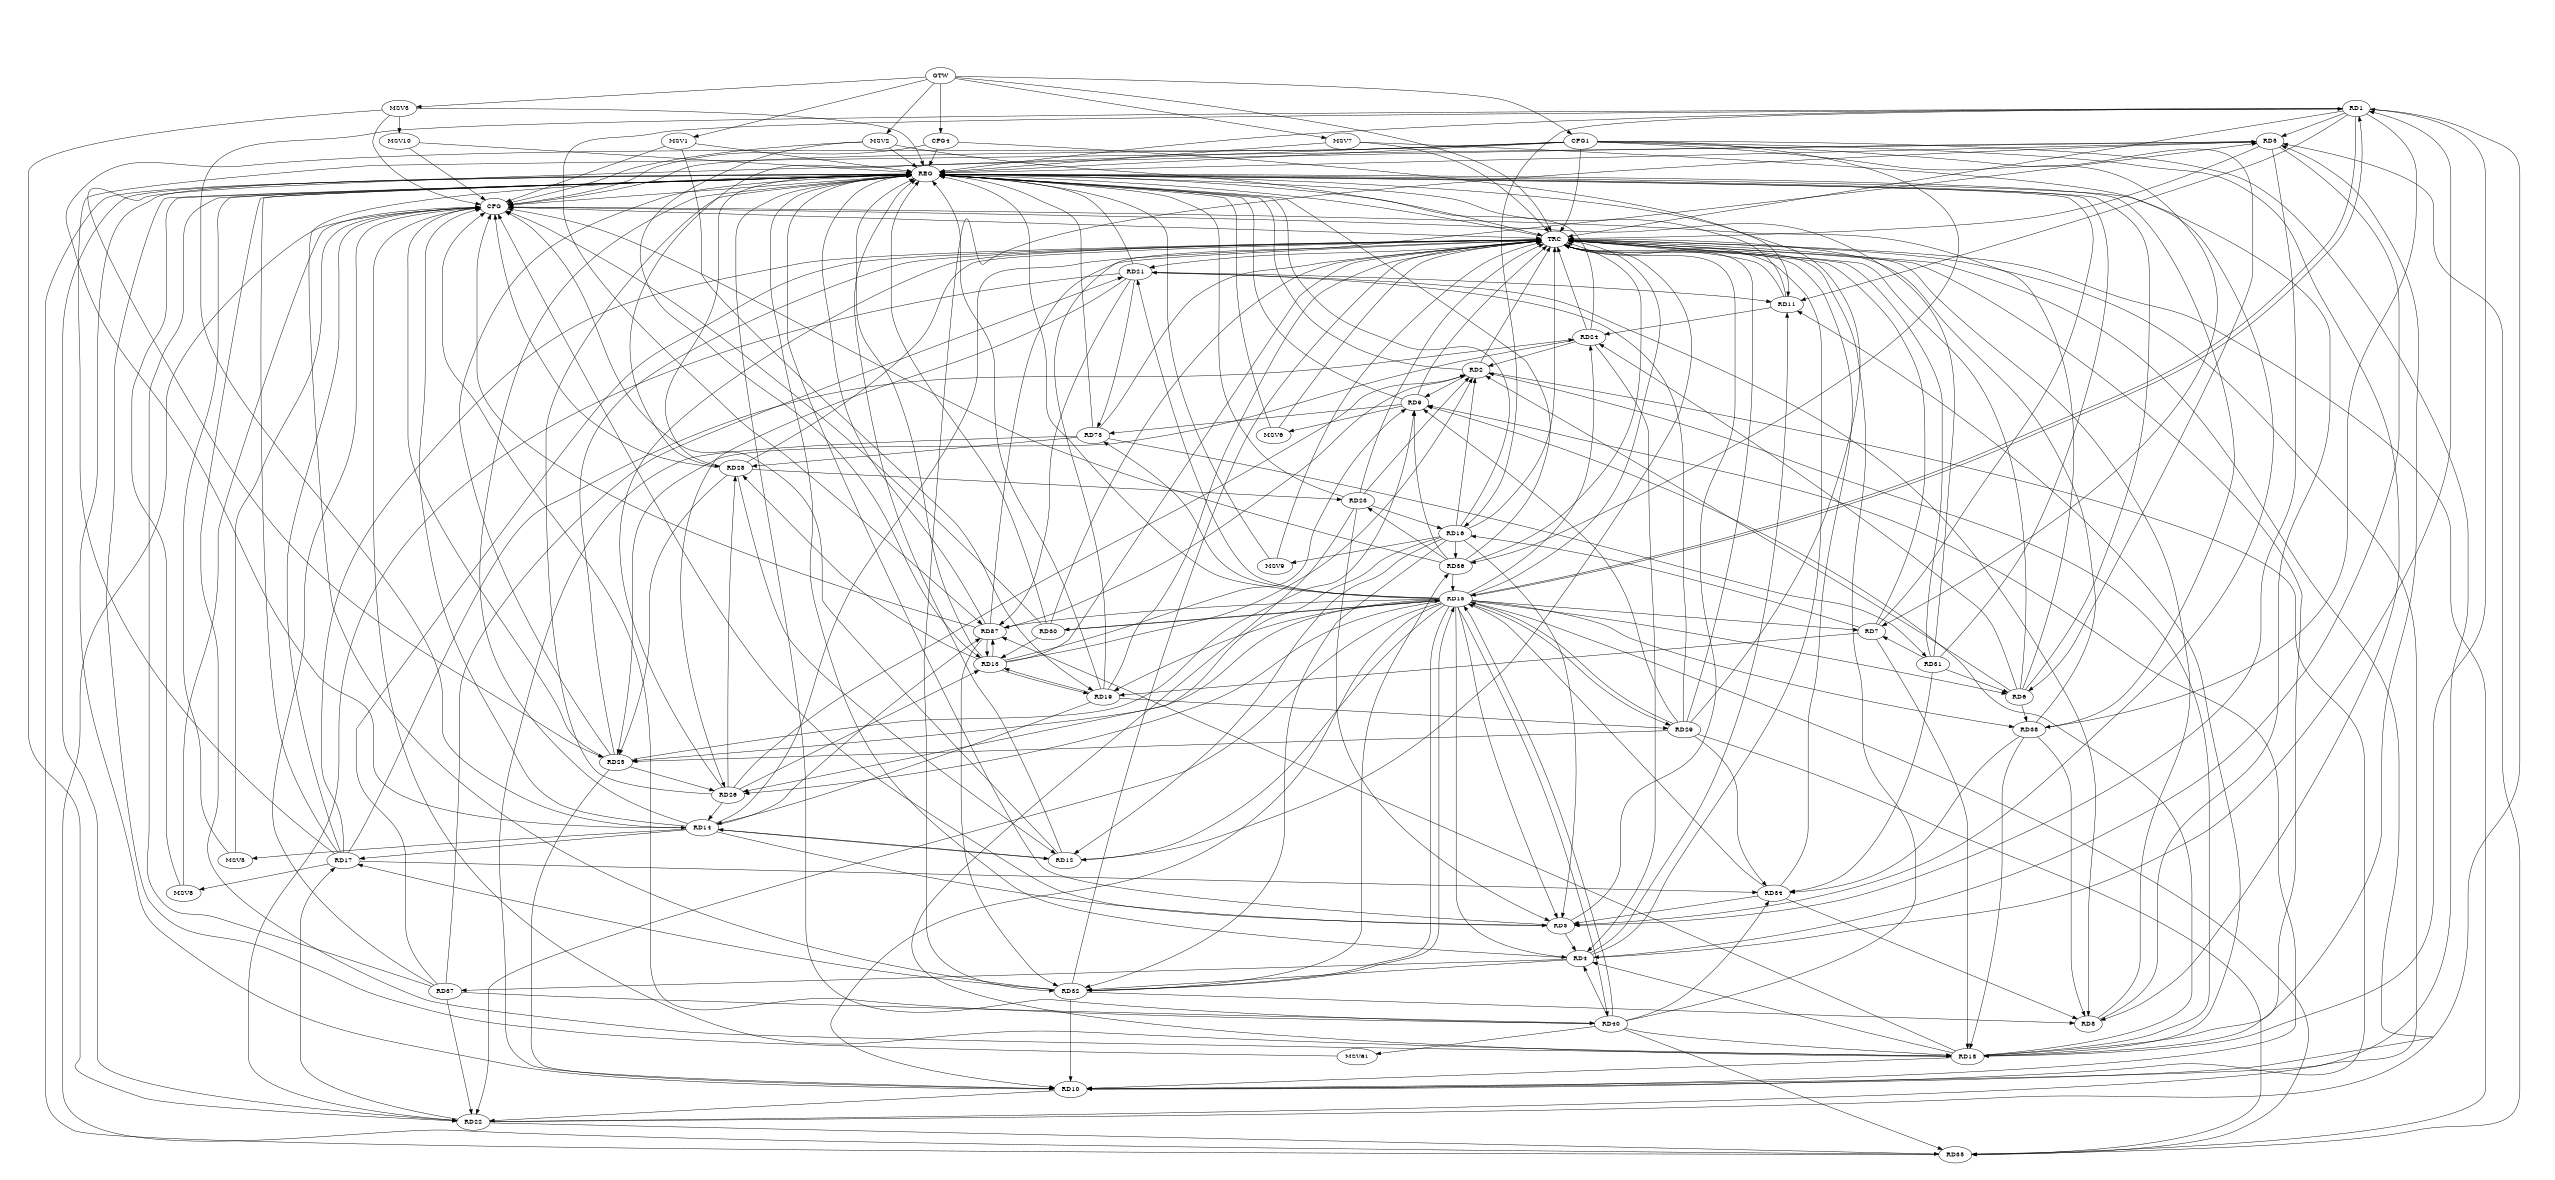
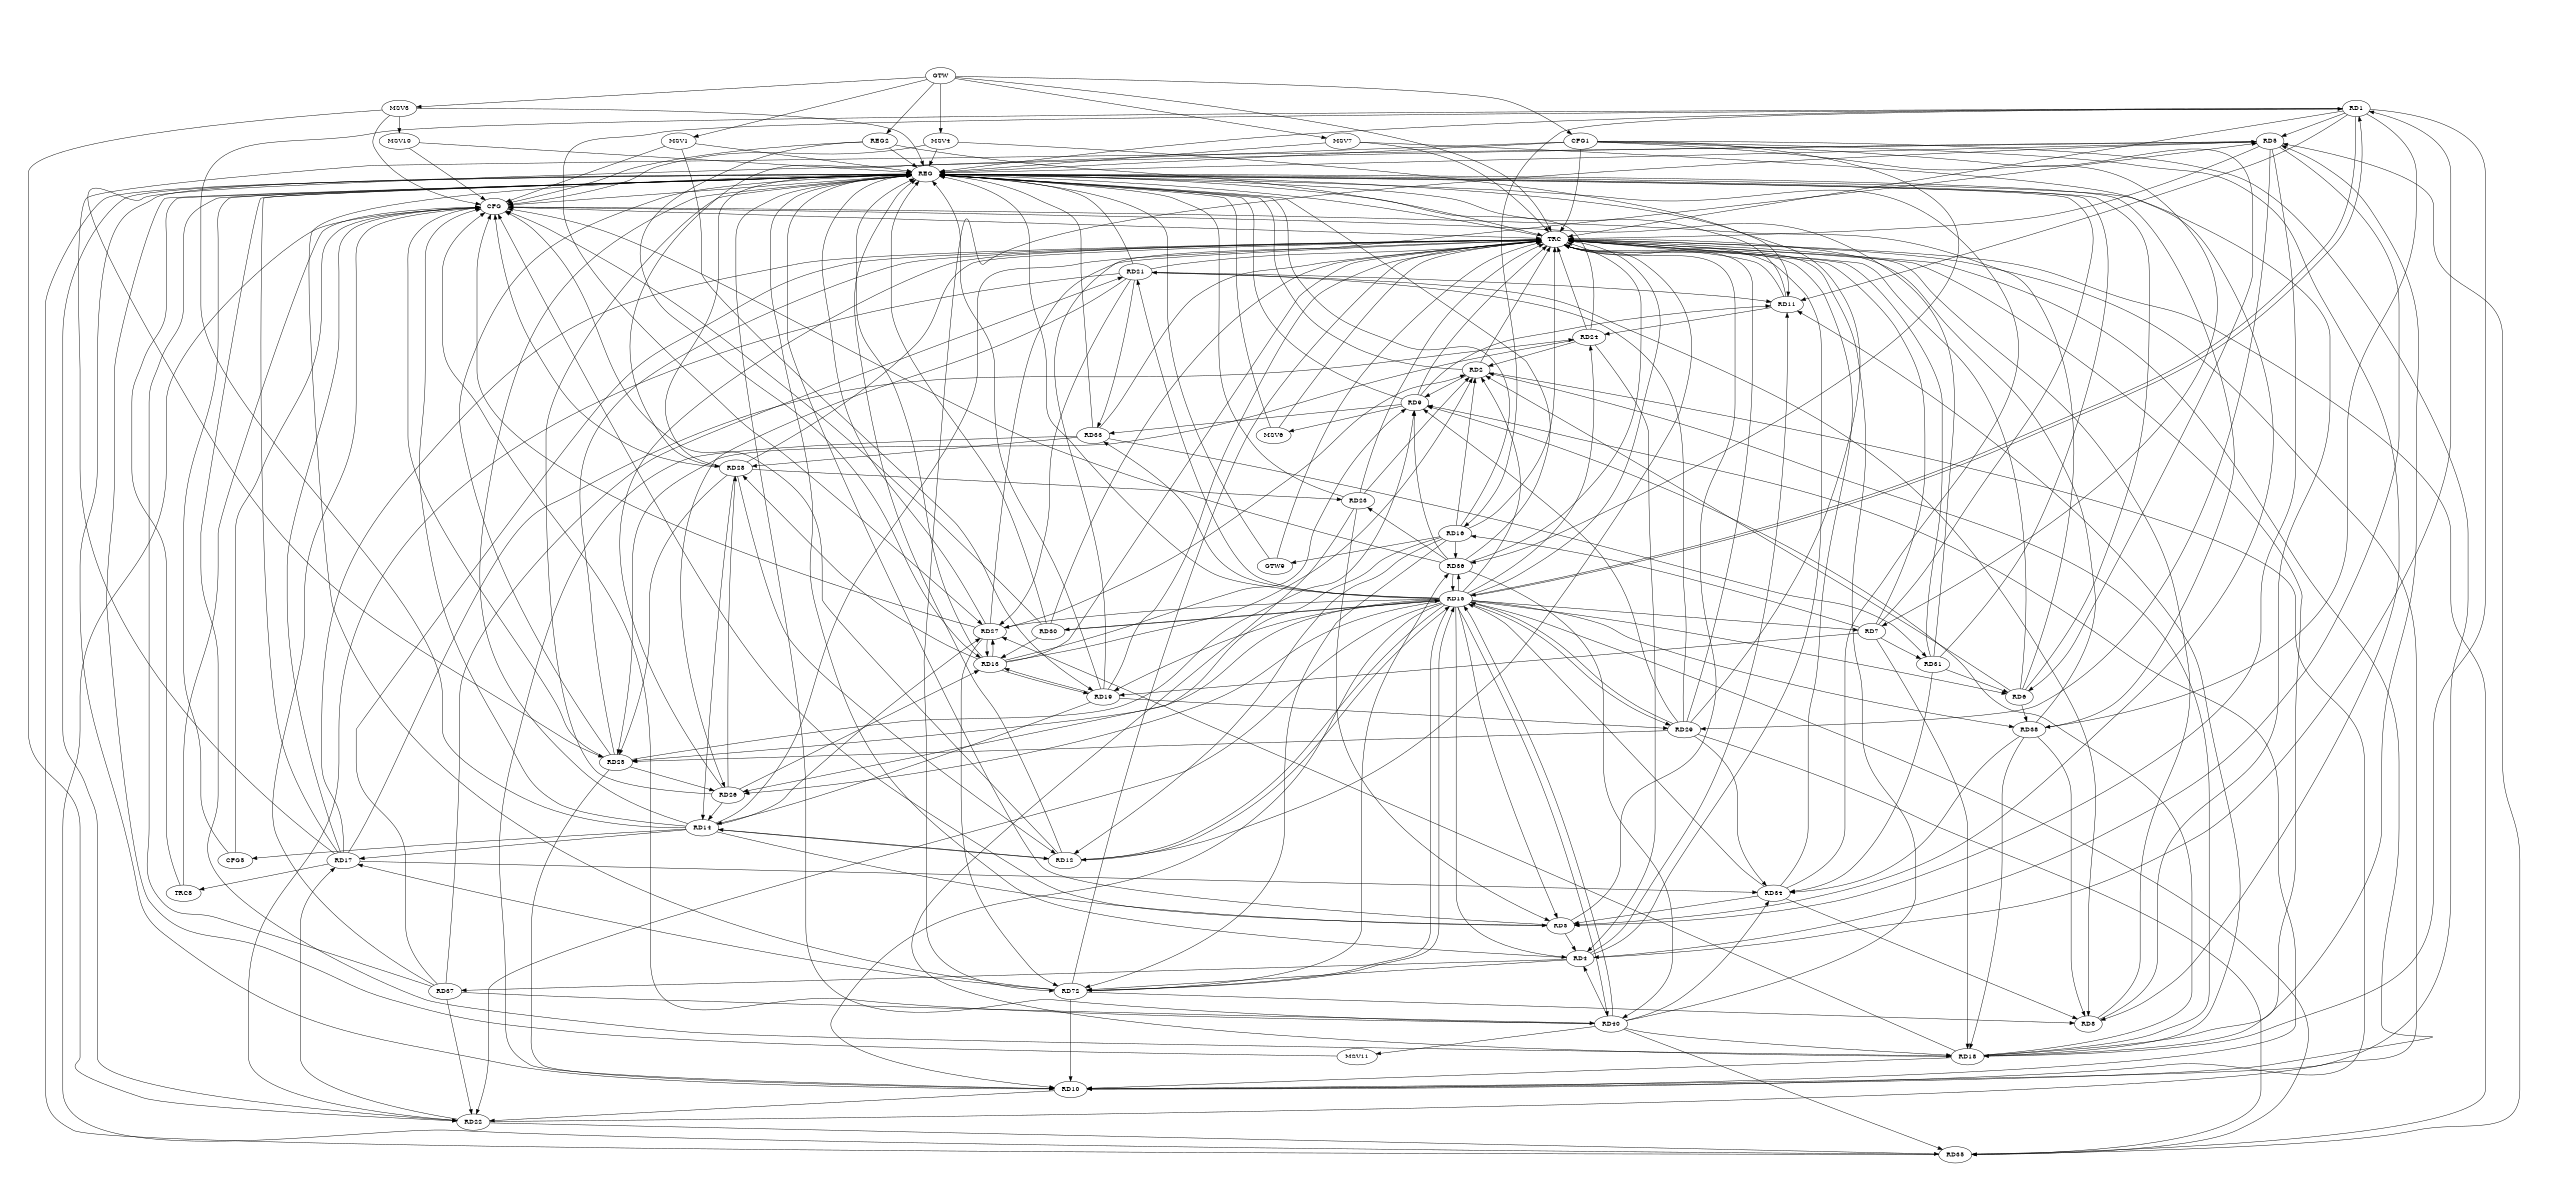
(880, 141) -> (880, 141)
(941, 141) -> (941, 141)
(1009, 154) -> none
(318, 161) -> (716, 645)
none -> (1831, 191)
(1348, 253) -> (1344, 253)
none -> (1575, 328)
(1093, 435) -> (1093, 435)
(1854, 513) -> none
(1405, 516) -> none
(1085, 558) -> (1520, 491)
(1275, 566) -> (1275, 566)
none -> (1459, 585)
none -> (2146, 606)
(990, 632) -> (990, 632)
(1905, 648) -> (1899, 648)
(1572, 708) -> none
none -> (1288, 775)
none -> (1605, 778)
(235, 861) -> (235, 861)
(184, 893) -> (184, 893)
(1071, 991) -> (1071, 991)
(1775, 1009) -> none
(869, 1043) -> none
(1357, 1057) -> (1357, 1057)
(1995, 1098) -> none
